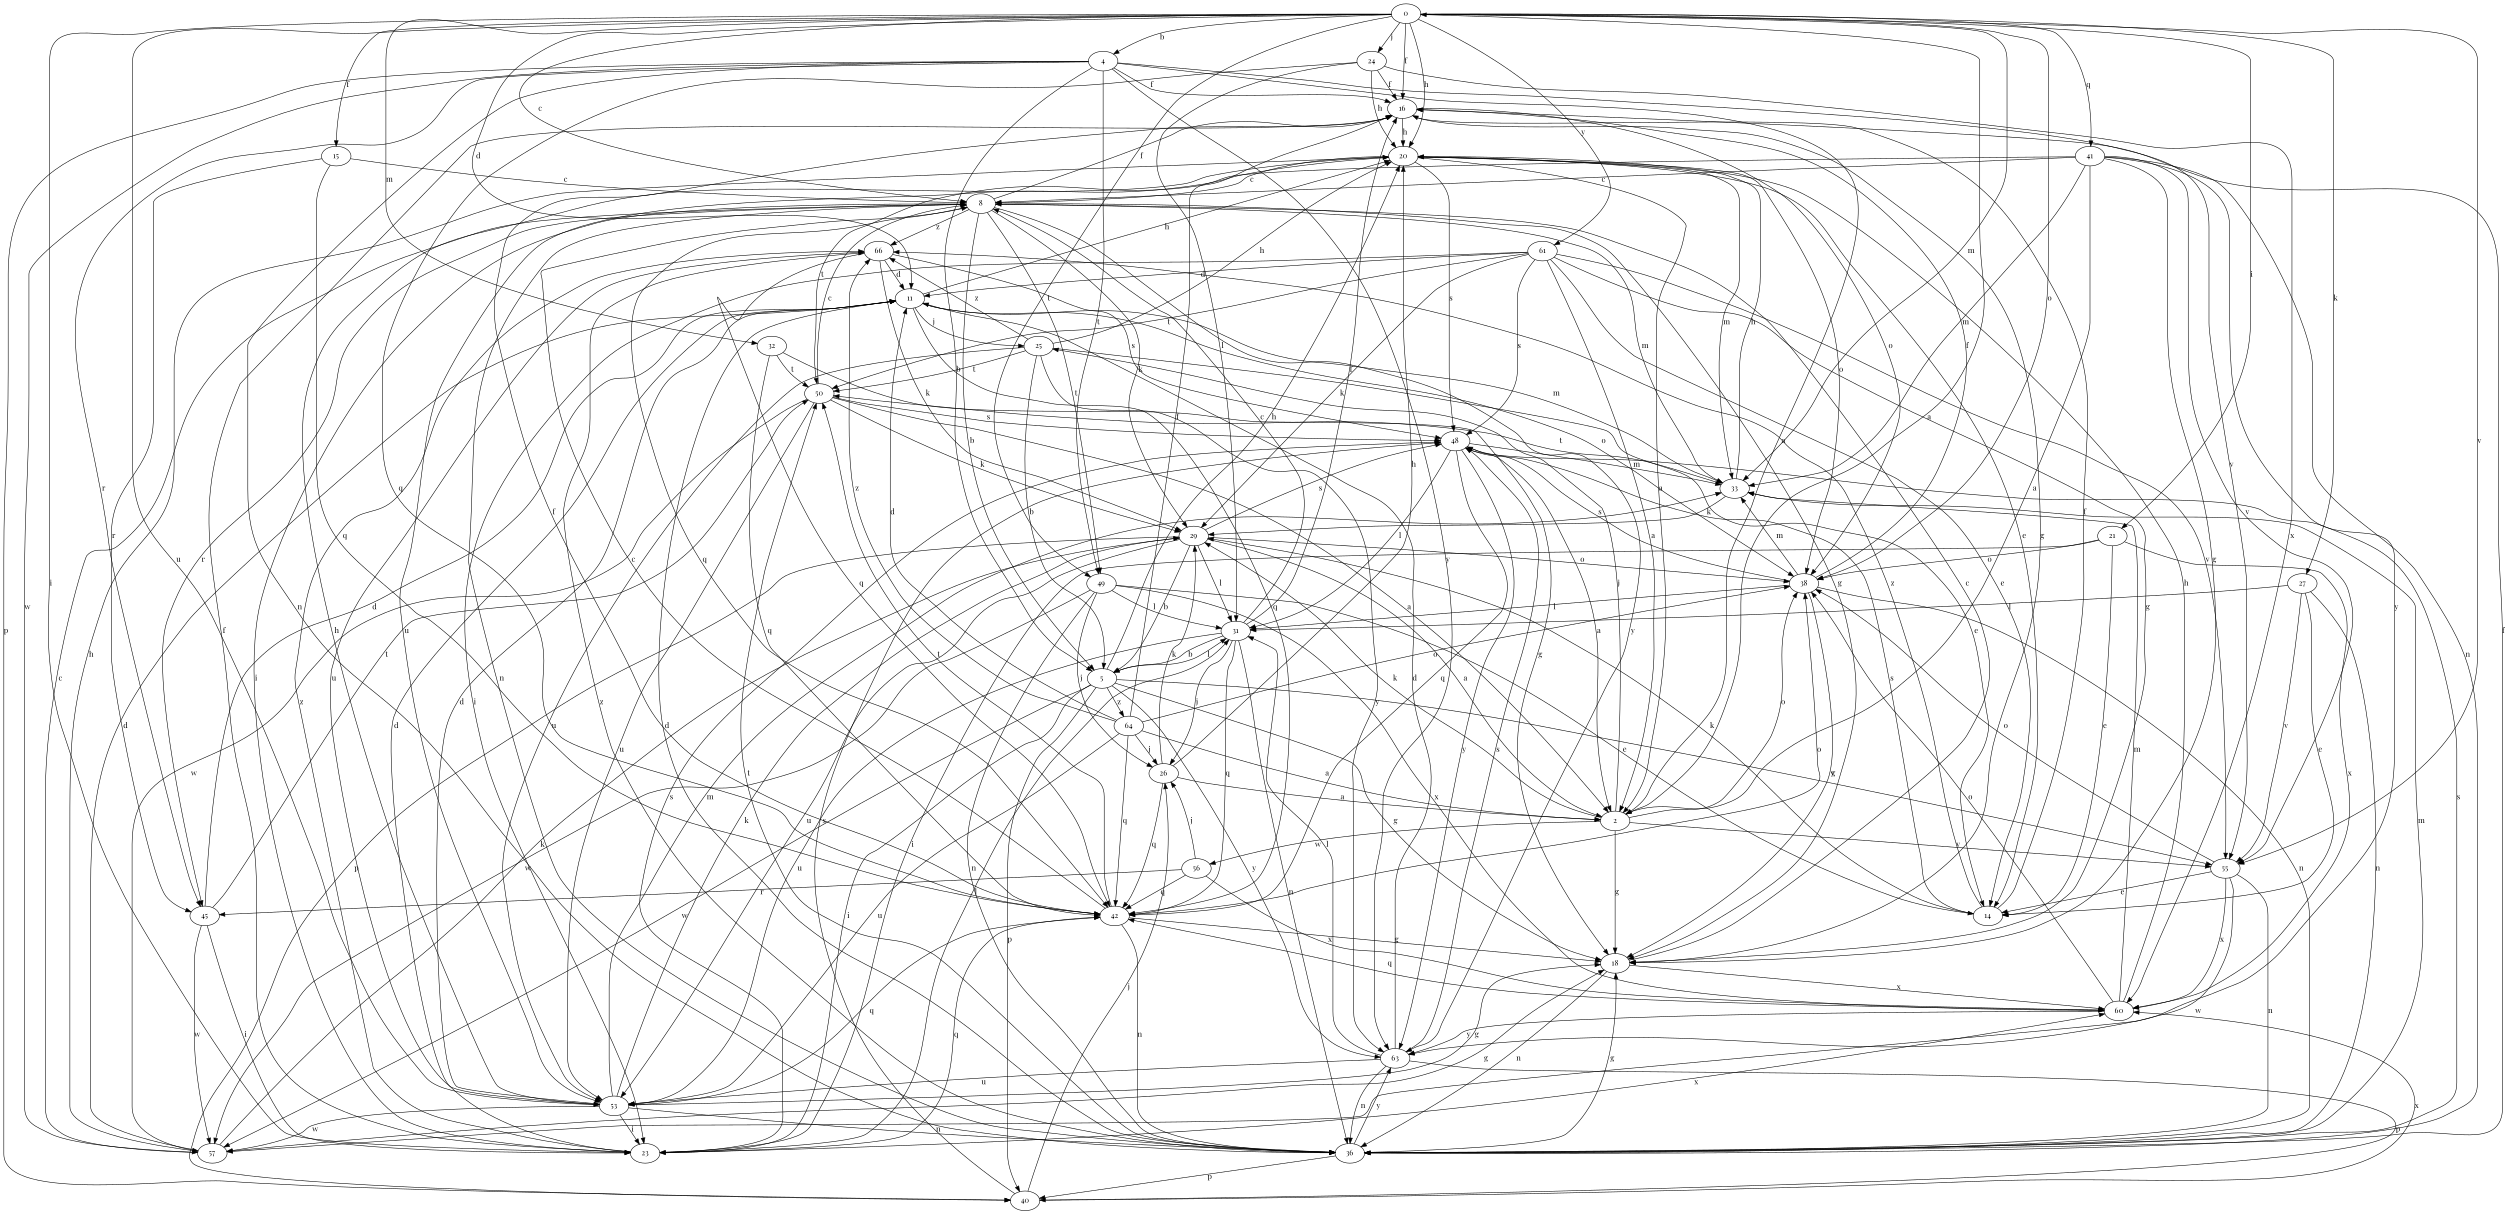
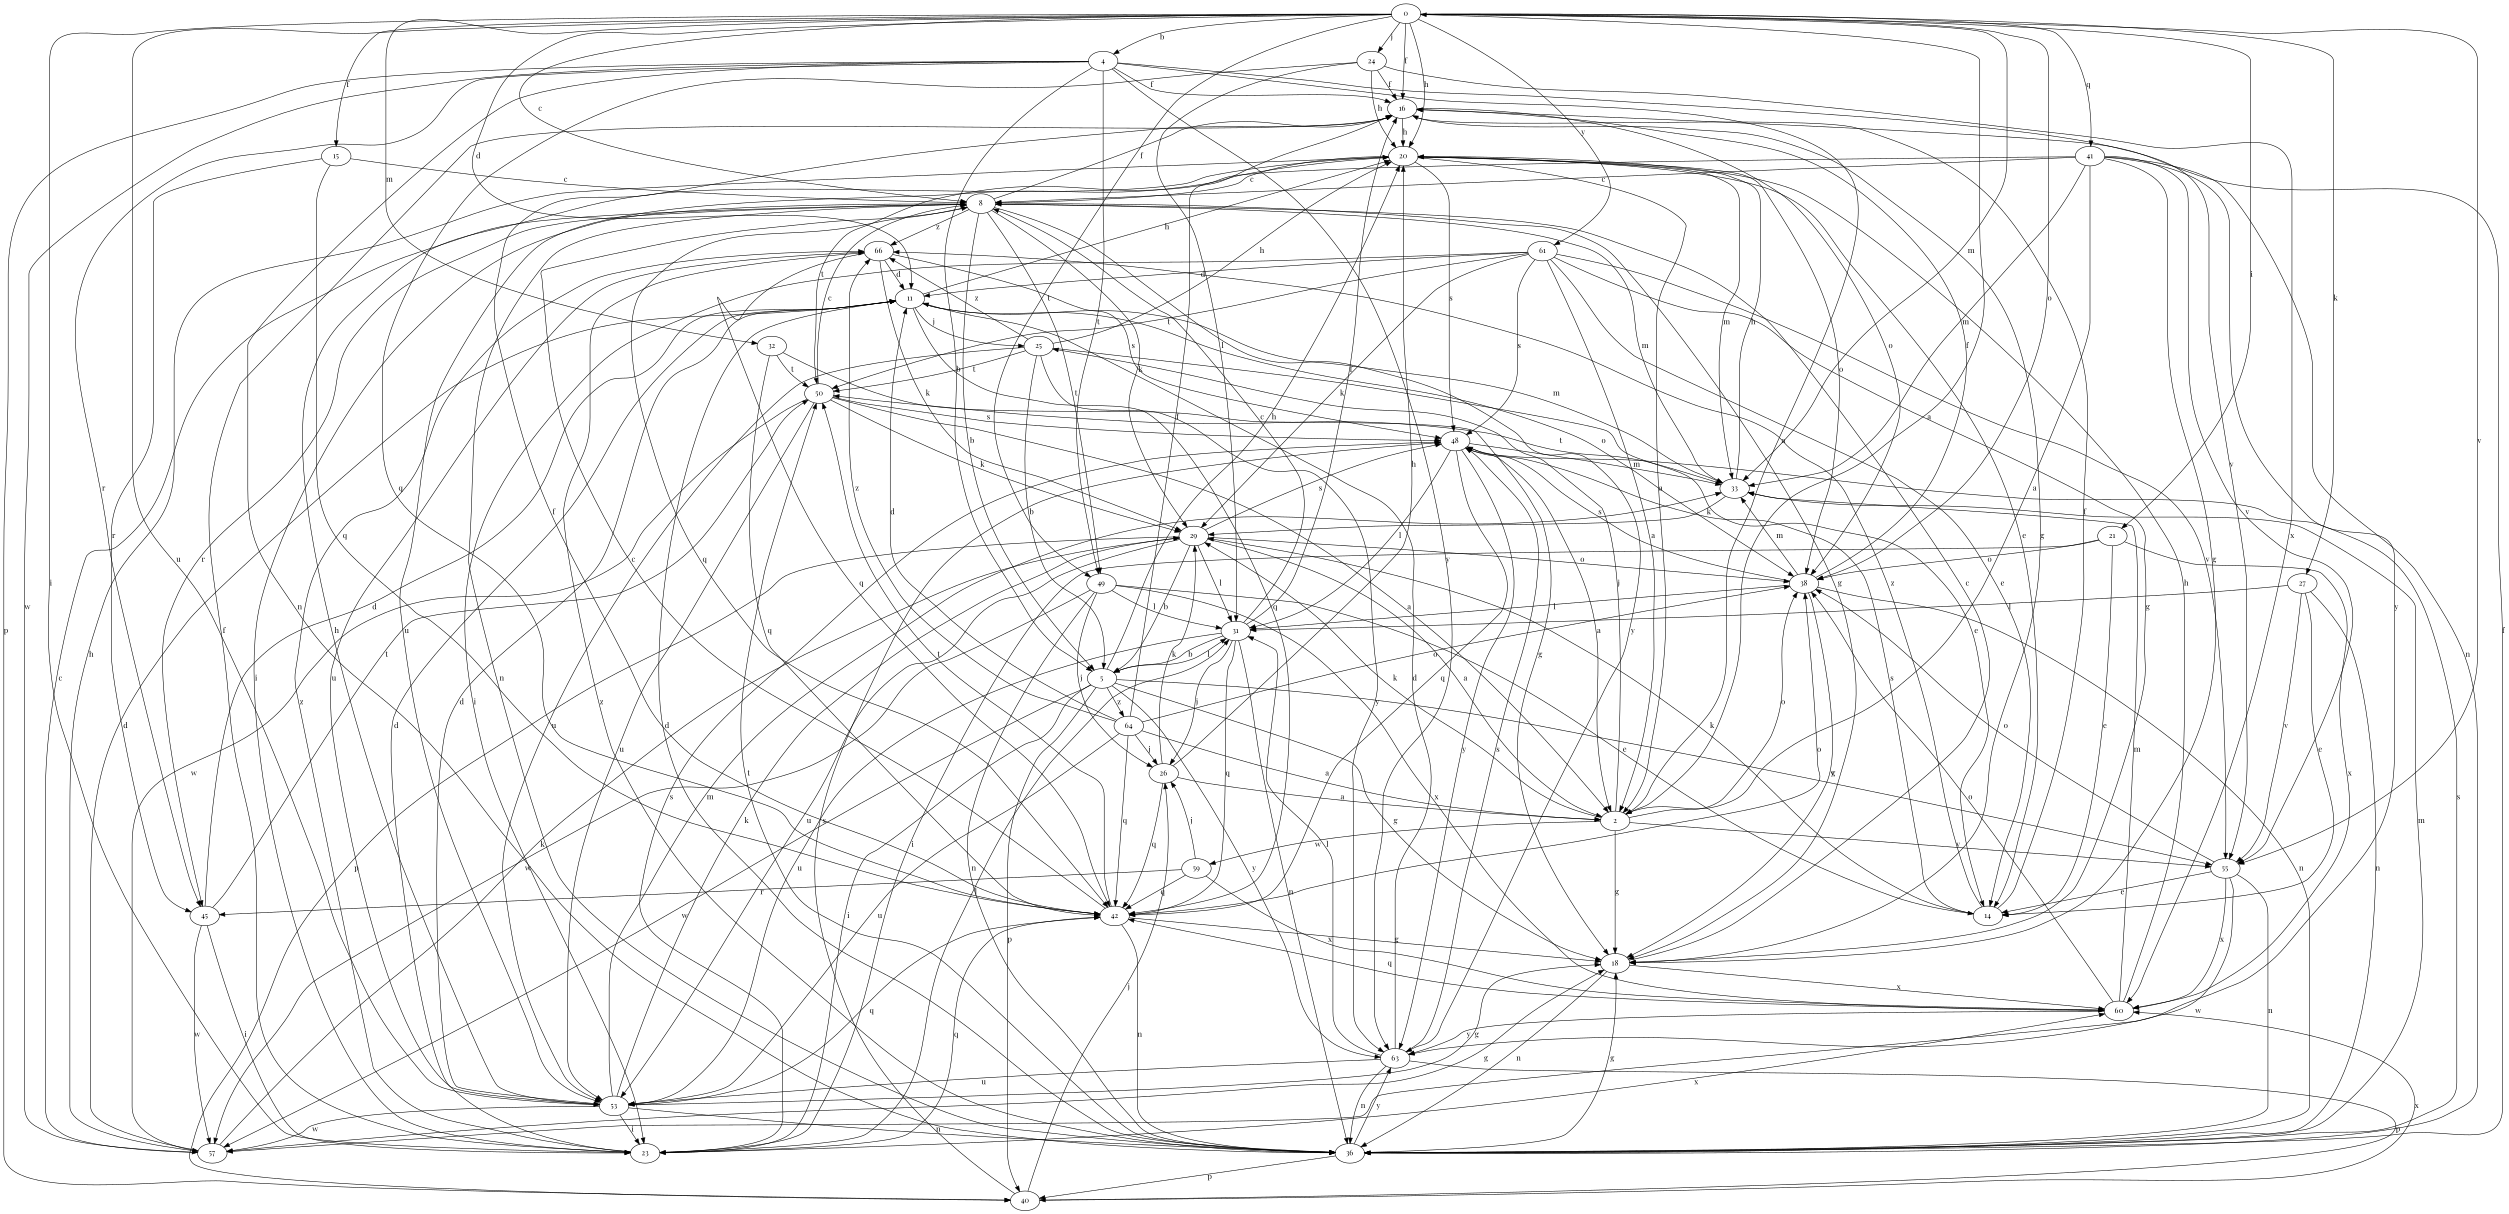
(1196, 868) -> (1196, 868)
